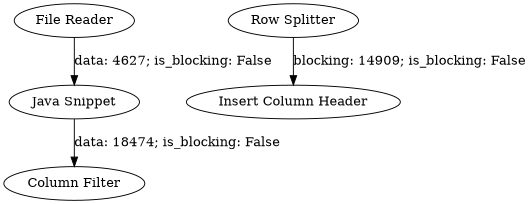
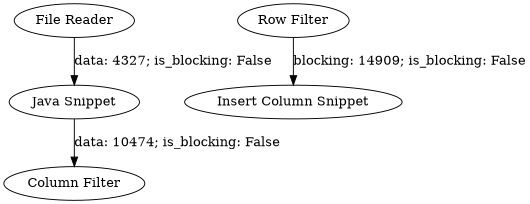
(293, 21) -> (293, 21)
(173, 61) -> (173, 61)
(293, 102) -> (293, 102)
(177, 143) -> (177, 143)
